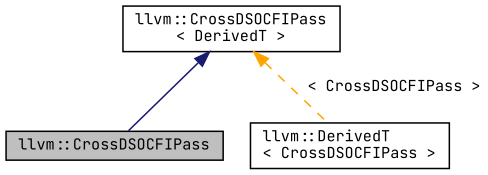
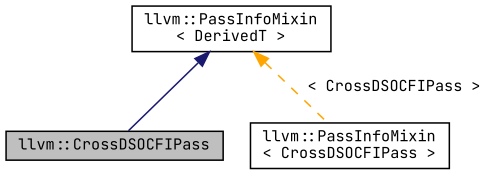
(232, 29) -> (232, 29)
(350, 146) -> (350, 146)
